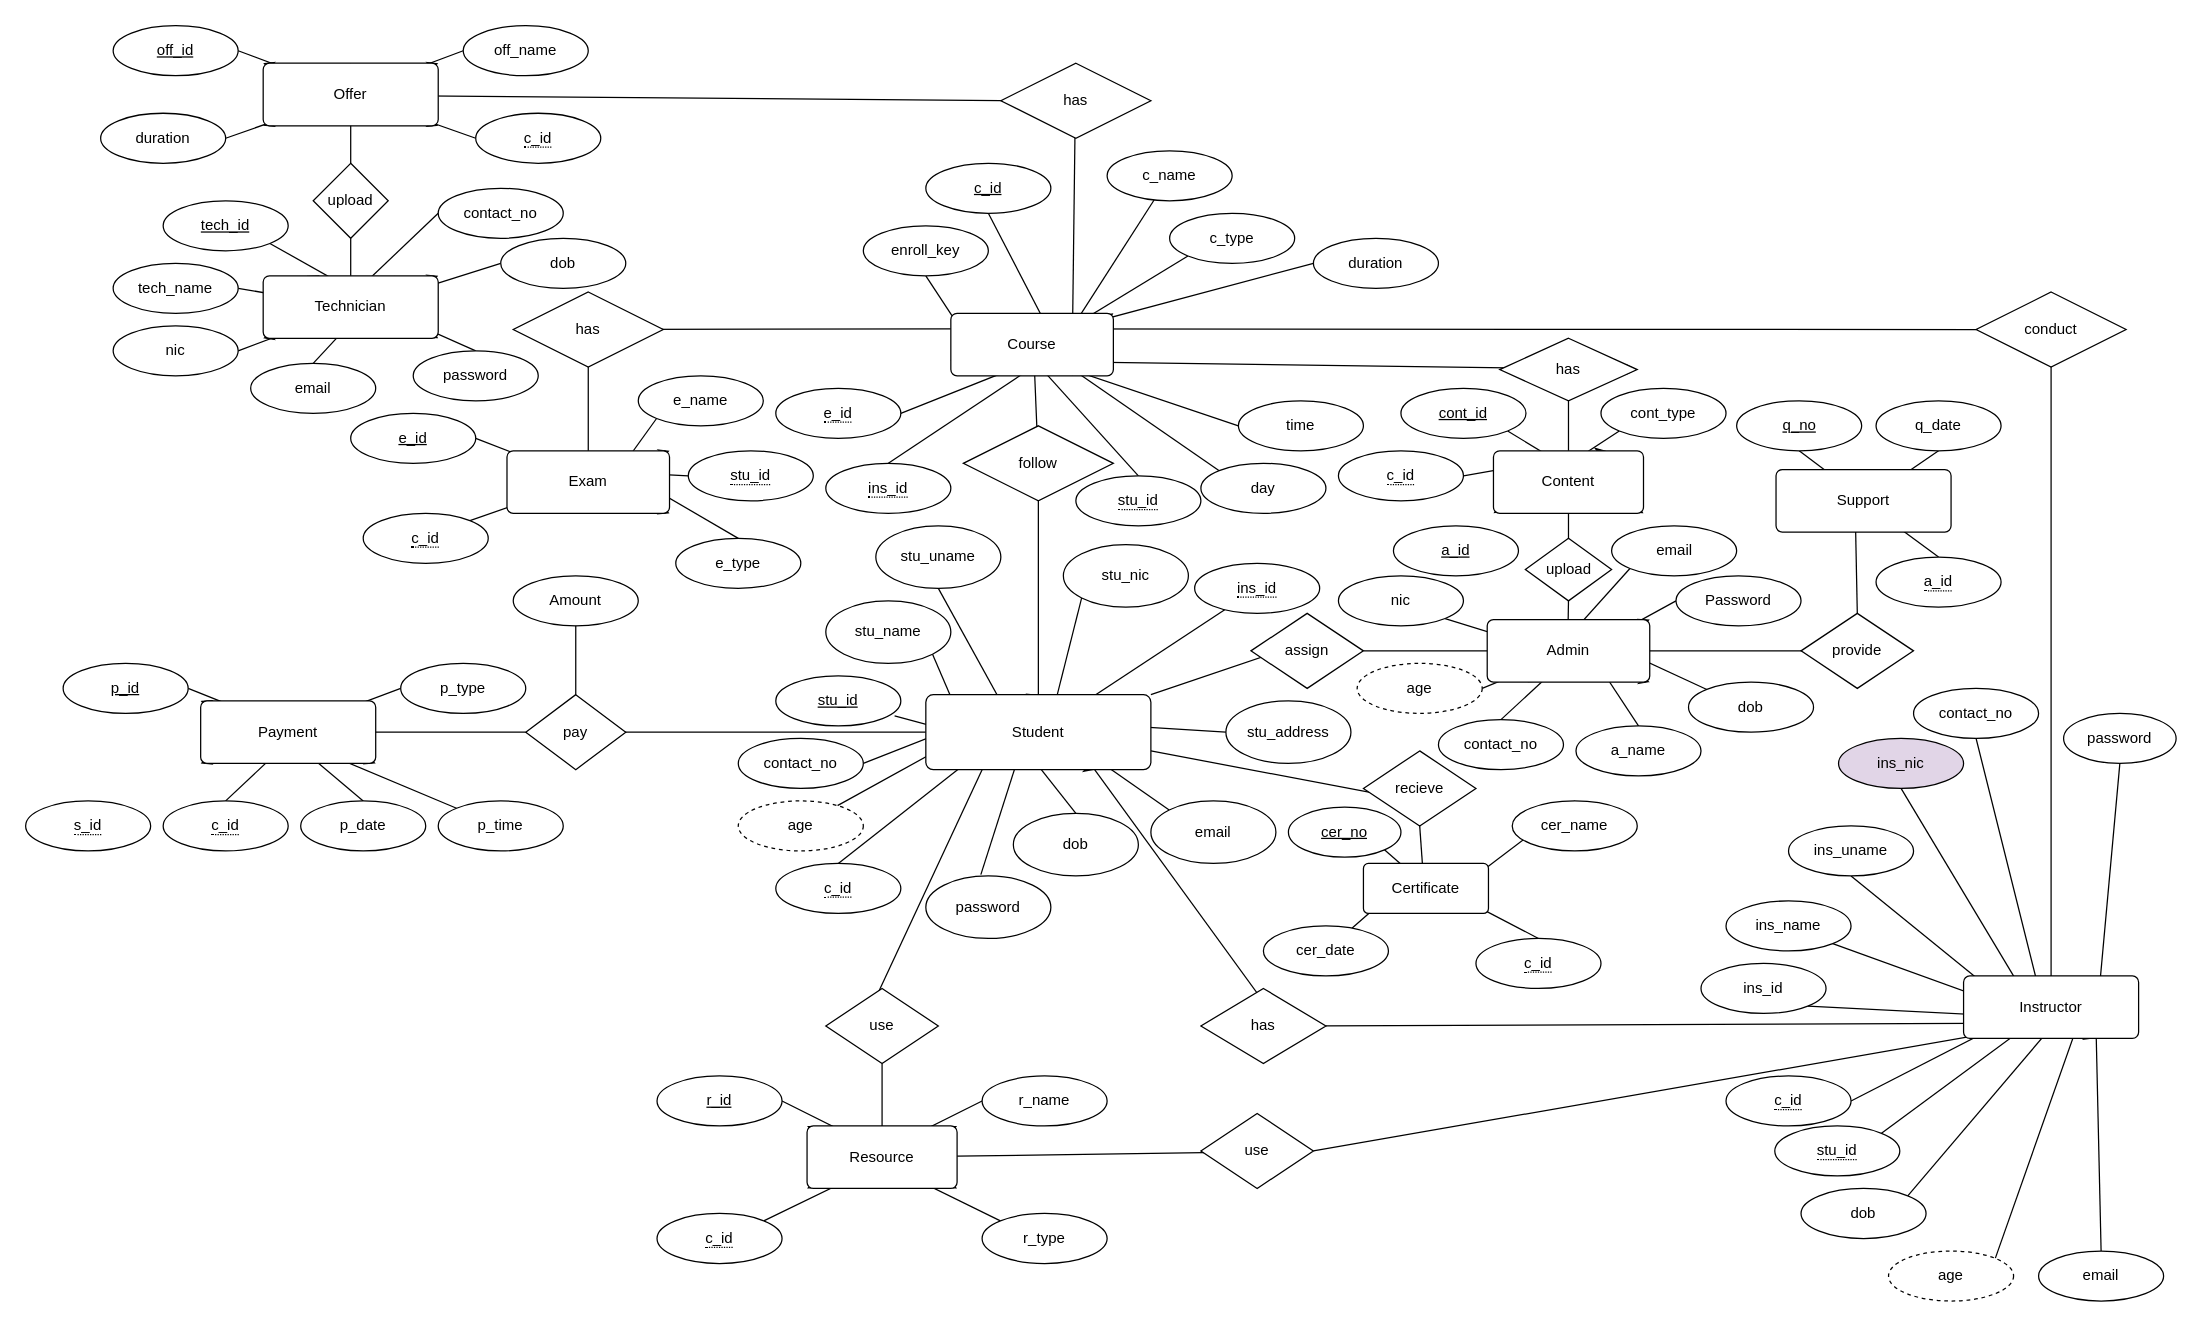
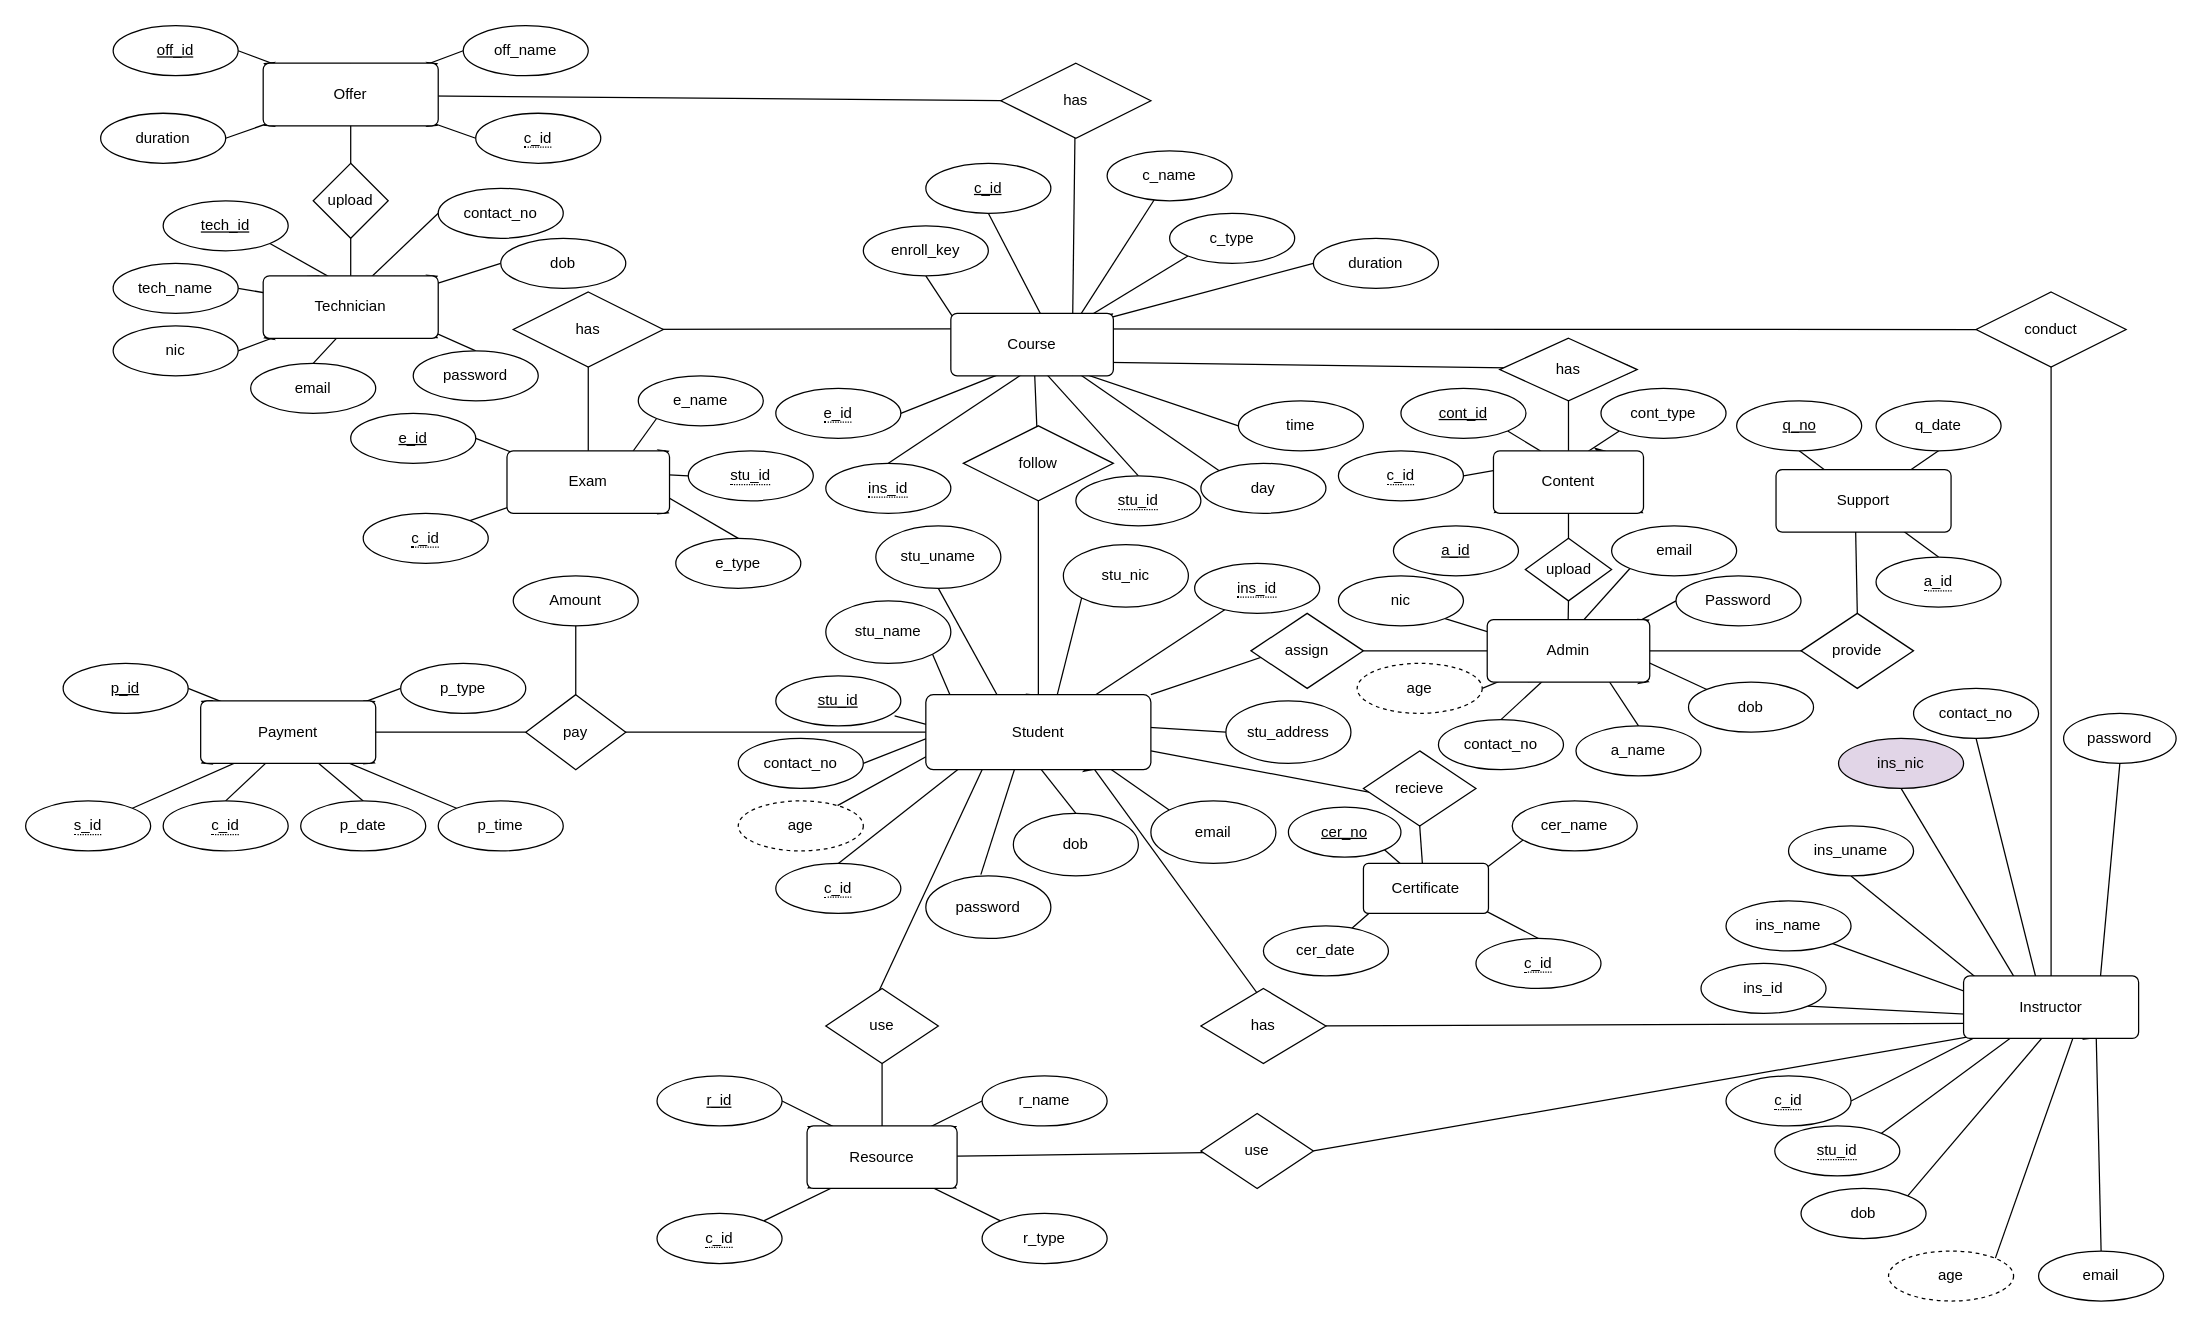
none -> (183, 786)
